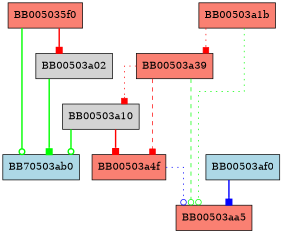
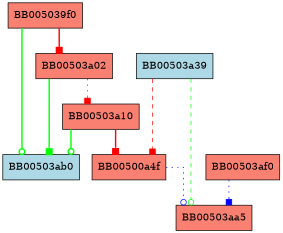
(45, 15) -> (45, 15)
(237, 15) -> none
(74, 66) -> (74, 66)
(175, 66) -> (175, 66)
(124, 76) -> (87, 88)
(101, 117) -> (101, 117)
(41, 167) -> (41, 167)
(129, 167) -> (129, 167)
(243, 167) -> (243, 167)
(229, 189) -> (229, 189)
